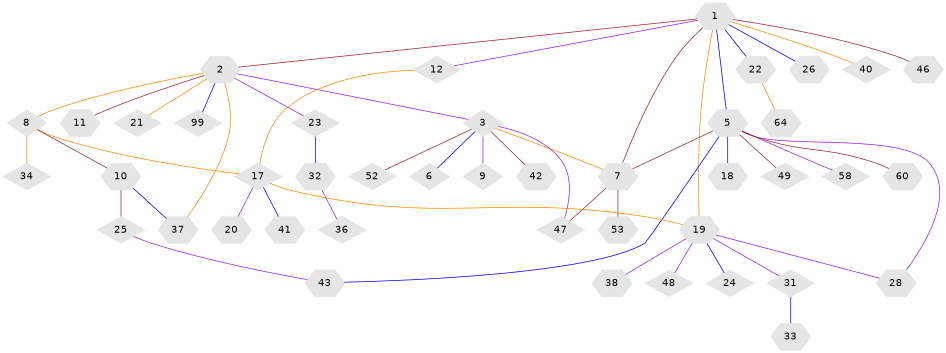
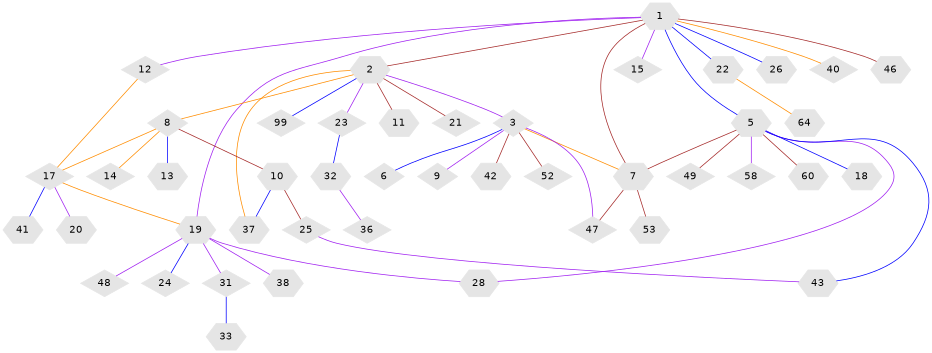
none -> (638, 70)
(178, 97) -> (414, 97)
(700, 123) -> (374, 48)
(27, 177) -> (111, 177)
none -> (168, 177)
